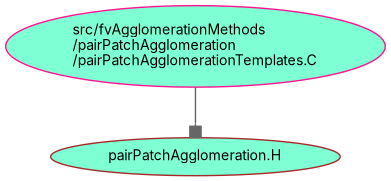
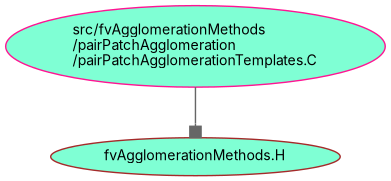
(195, 157) -> (195, 157)
